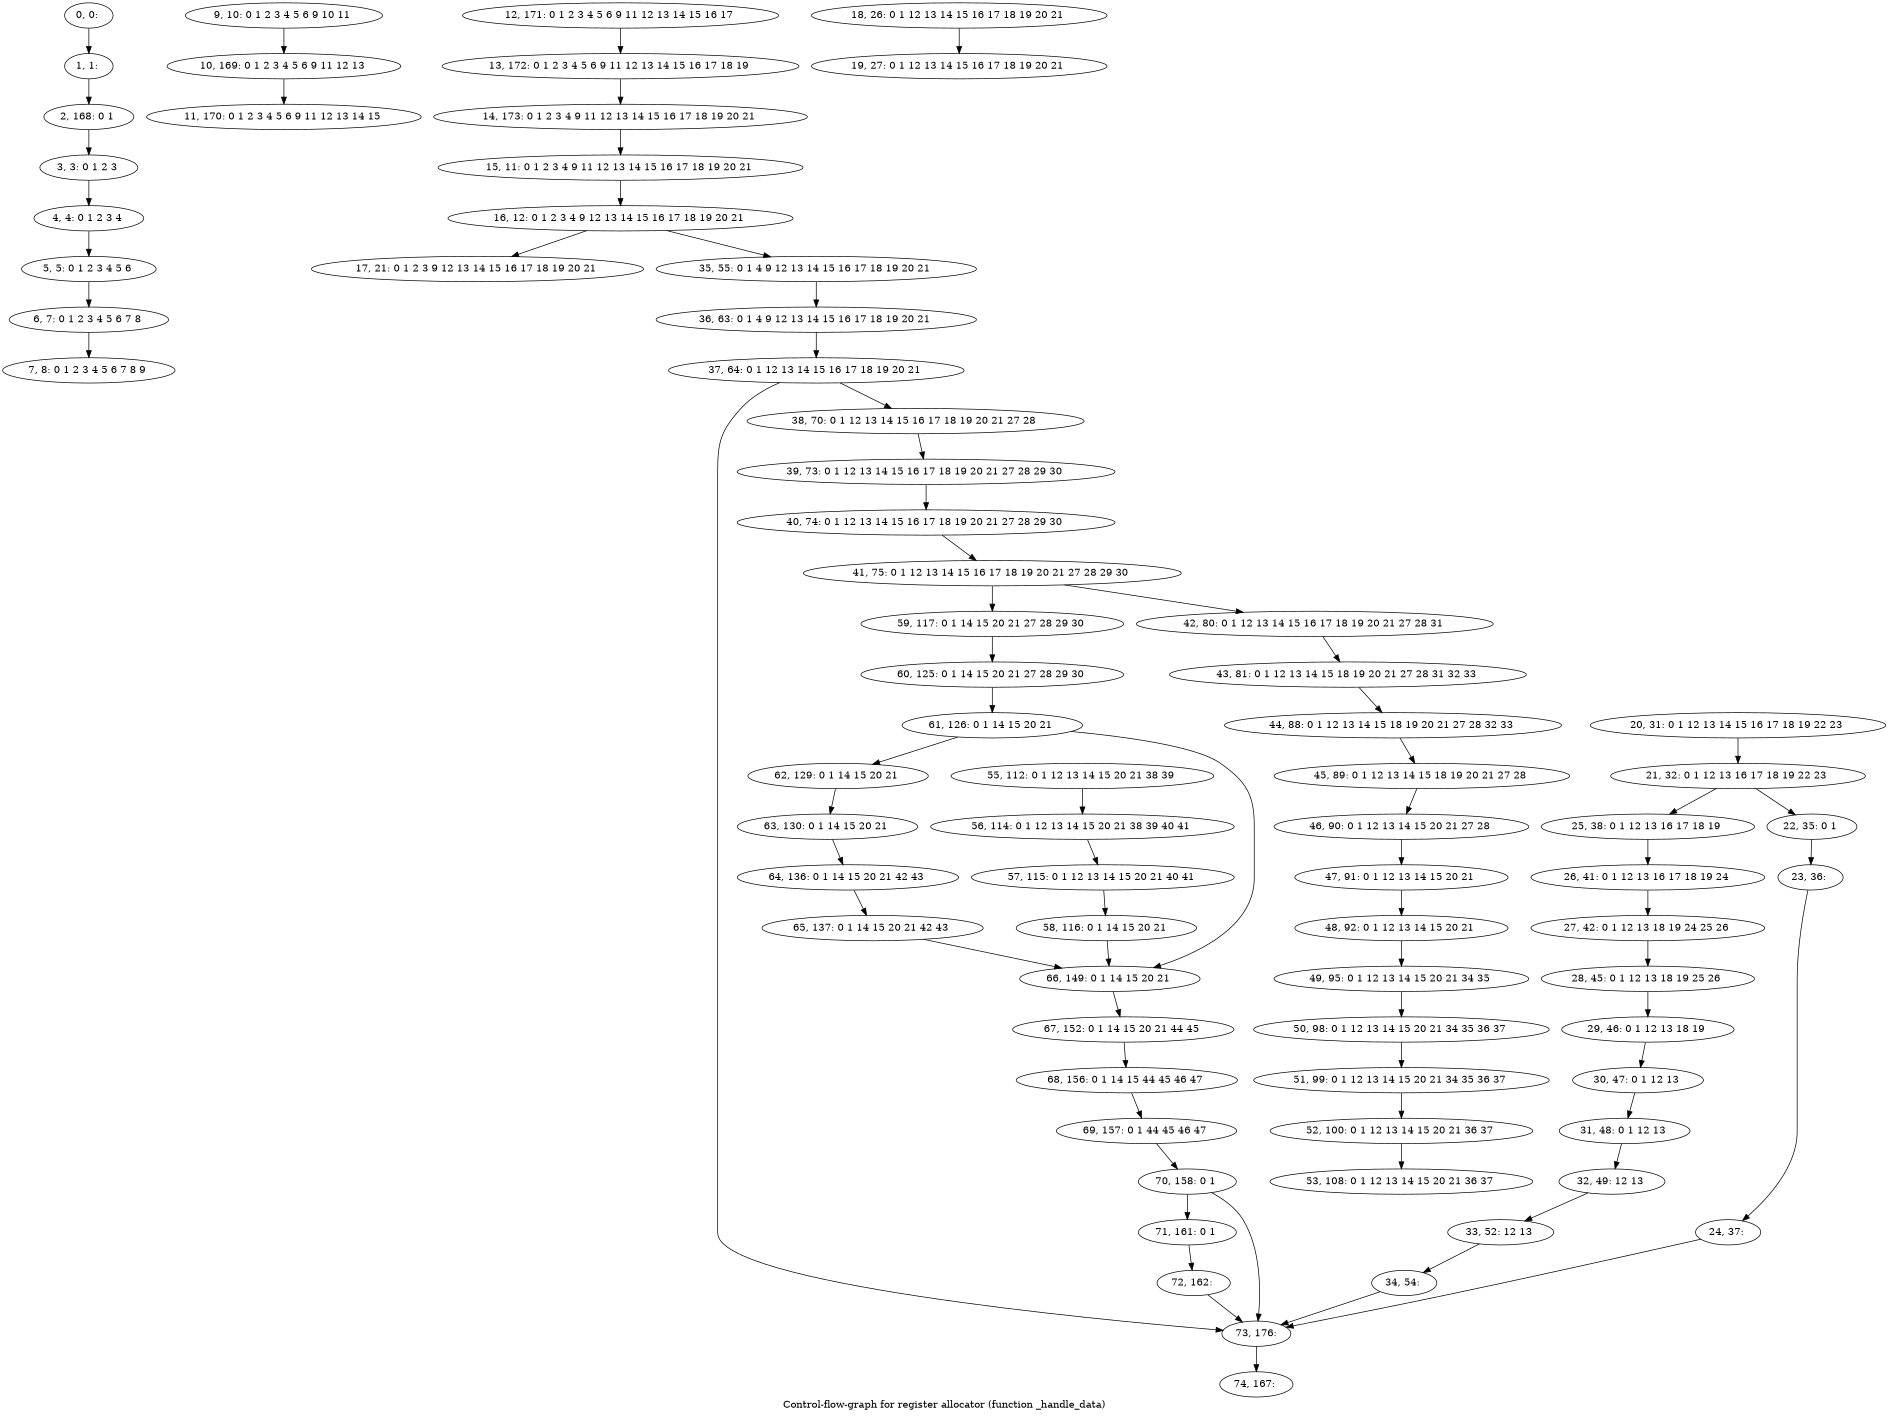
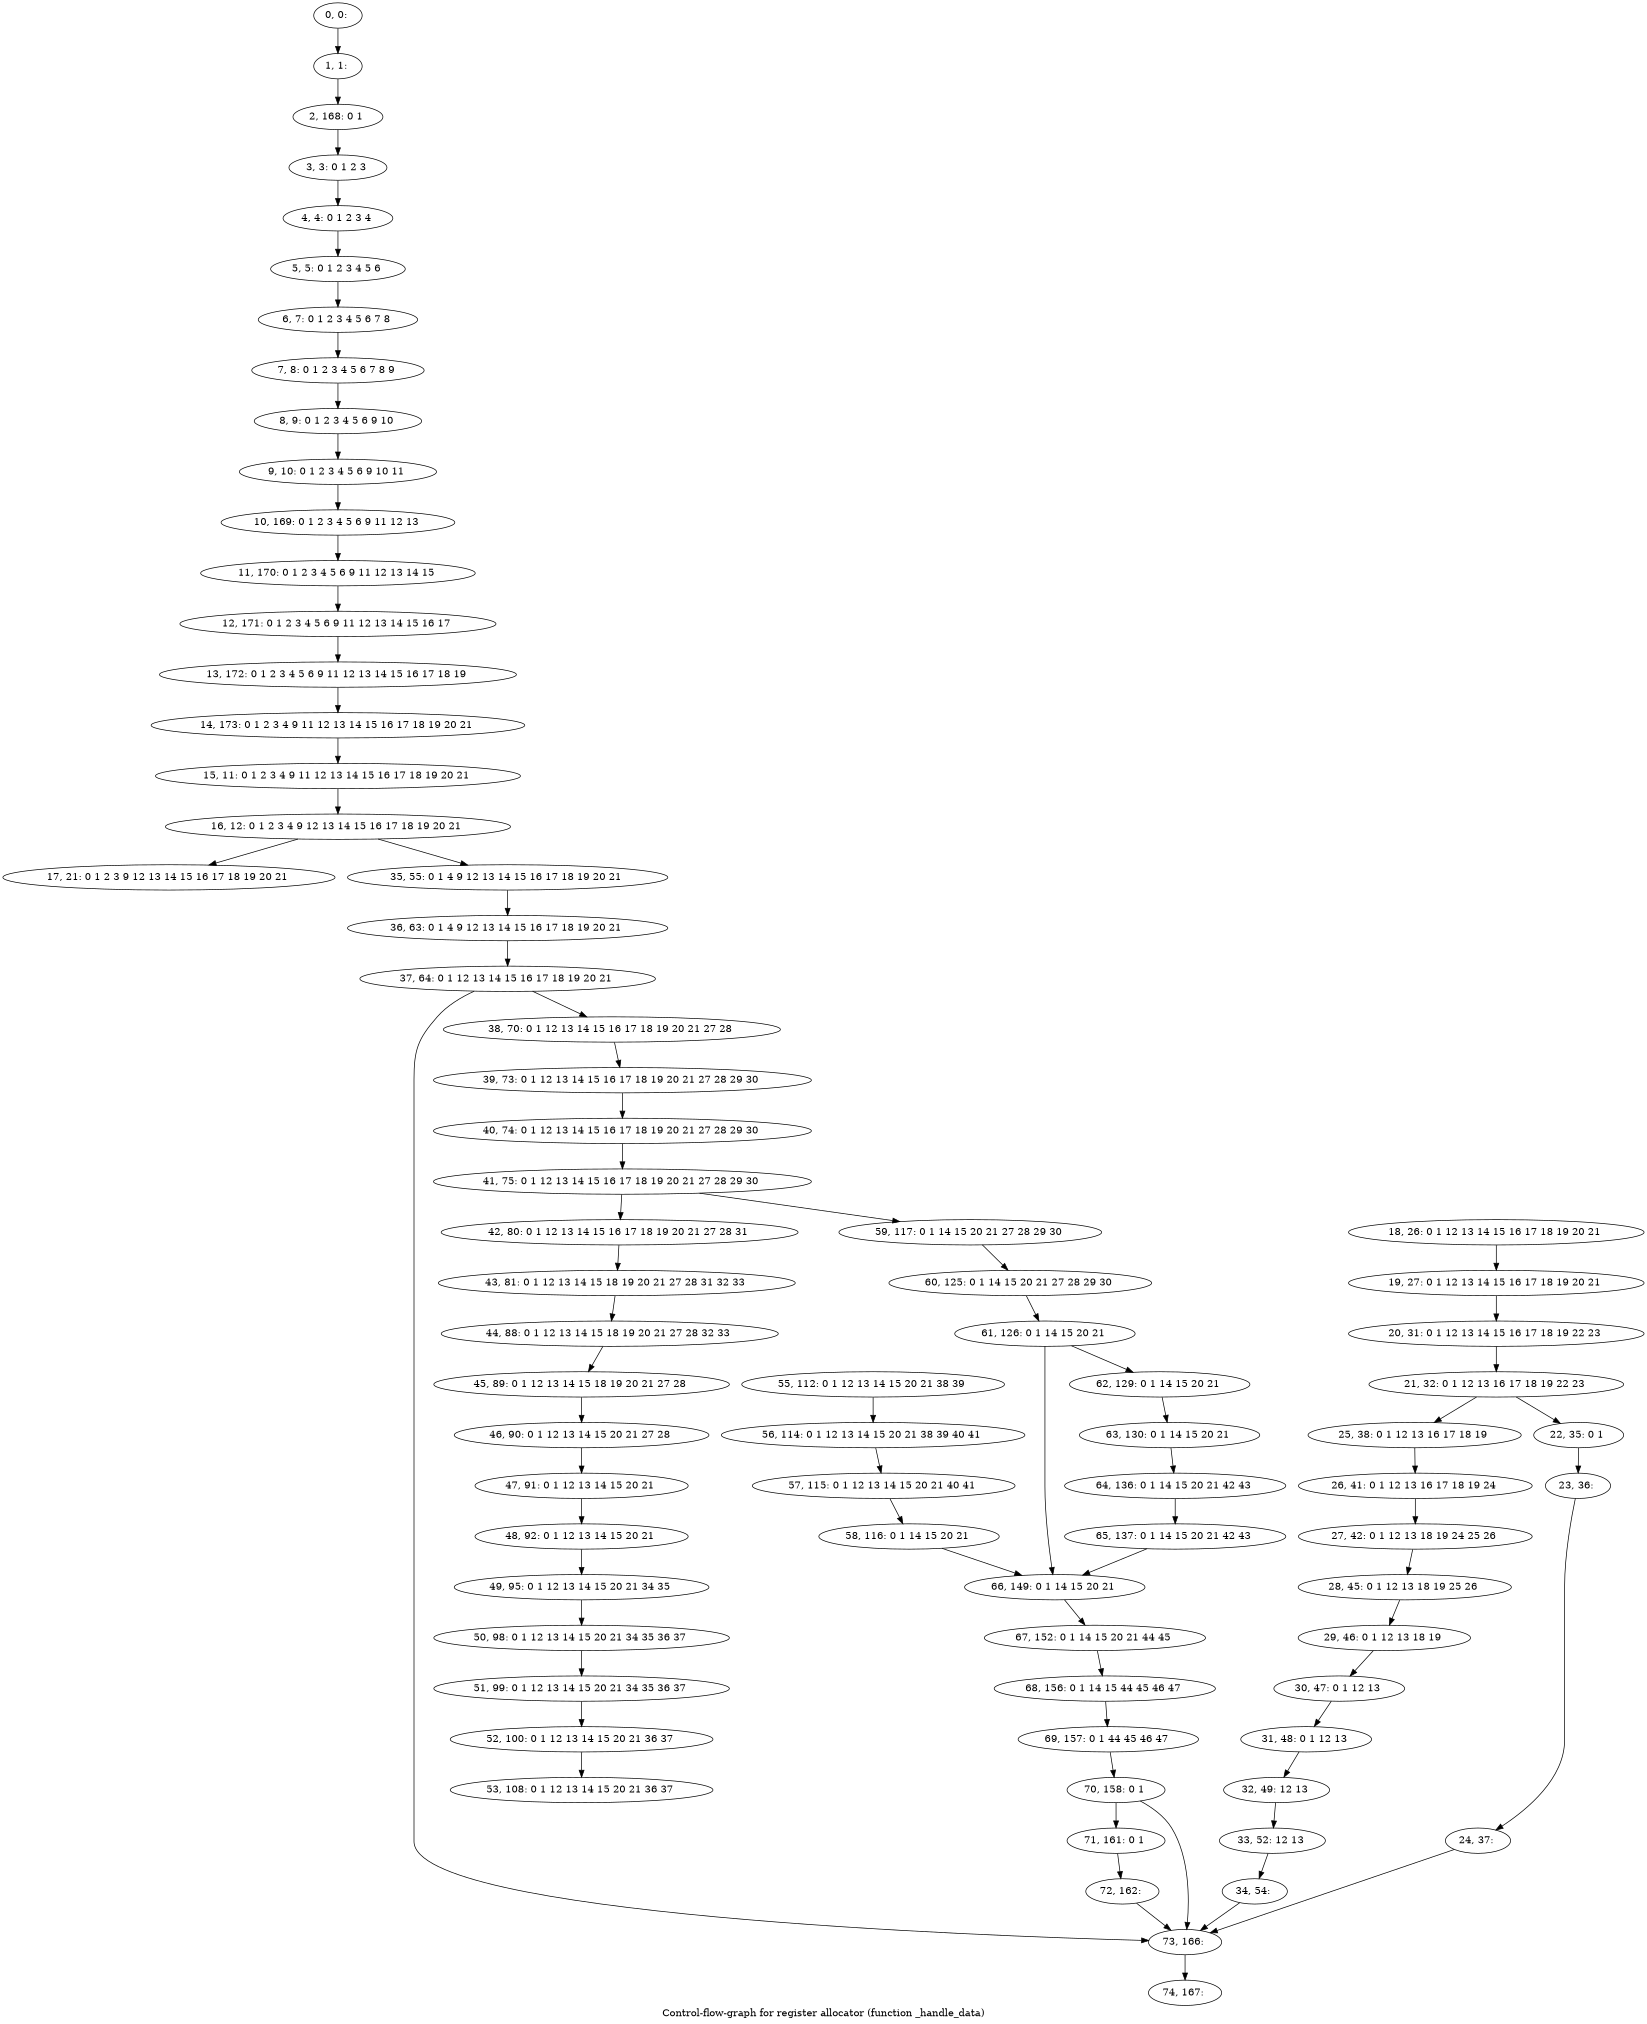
none -> (338, 421)
none -> (338, 595)
none -> (1496, 1305)
(1256, 1334) -> (1185, 1942)
